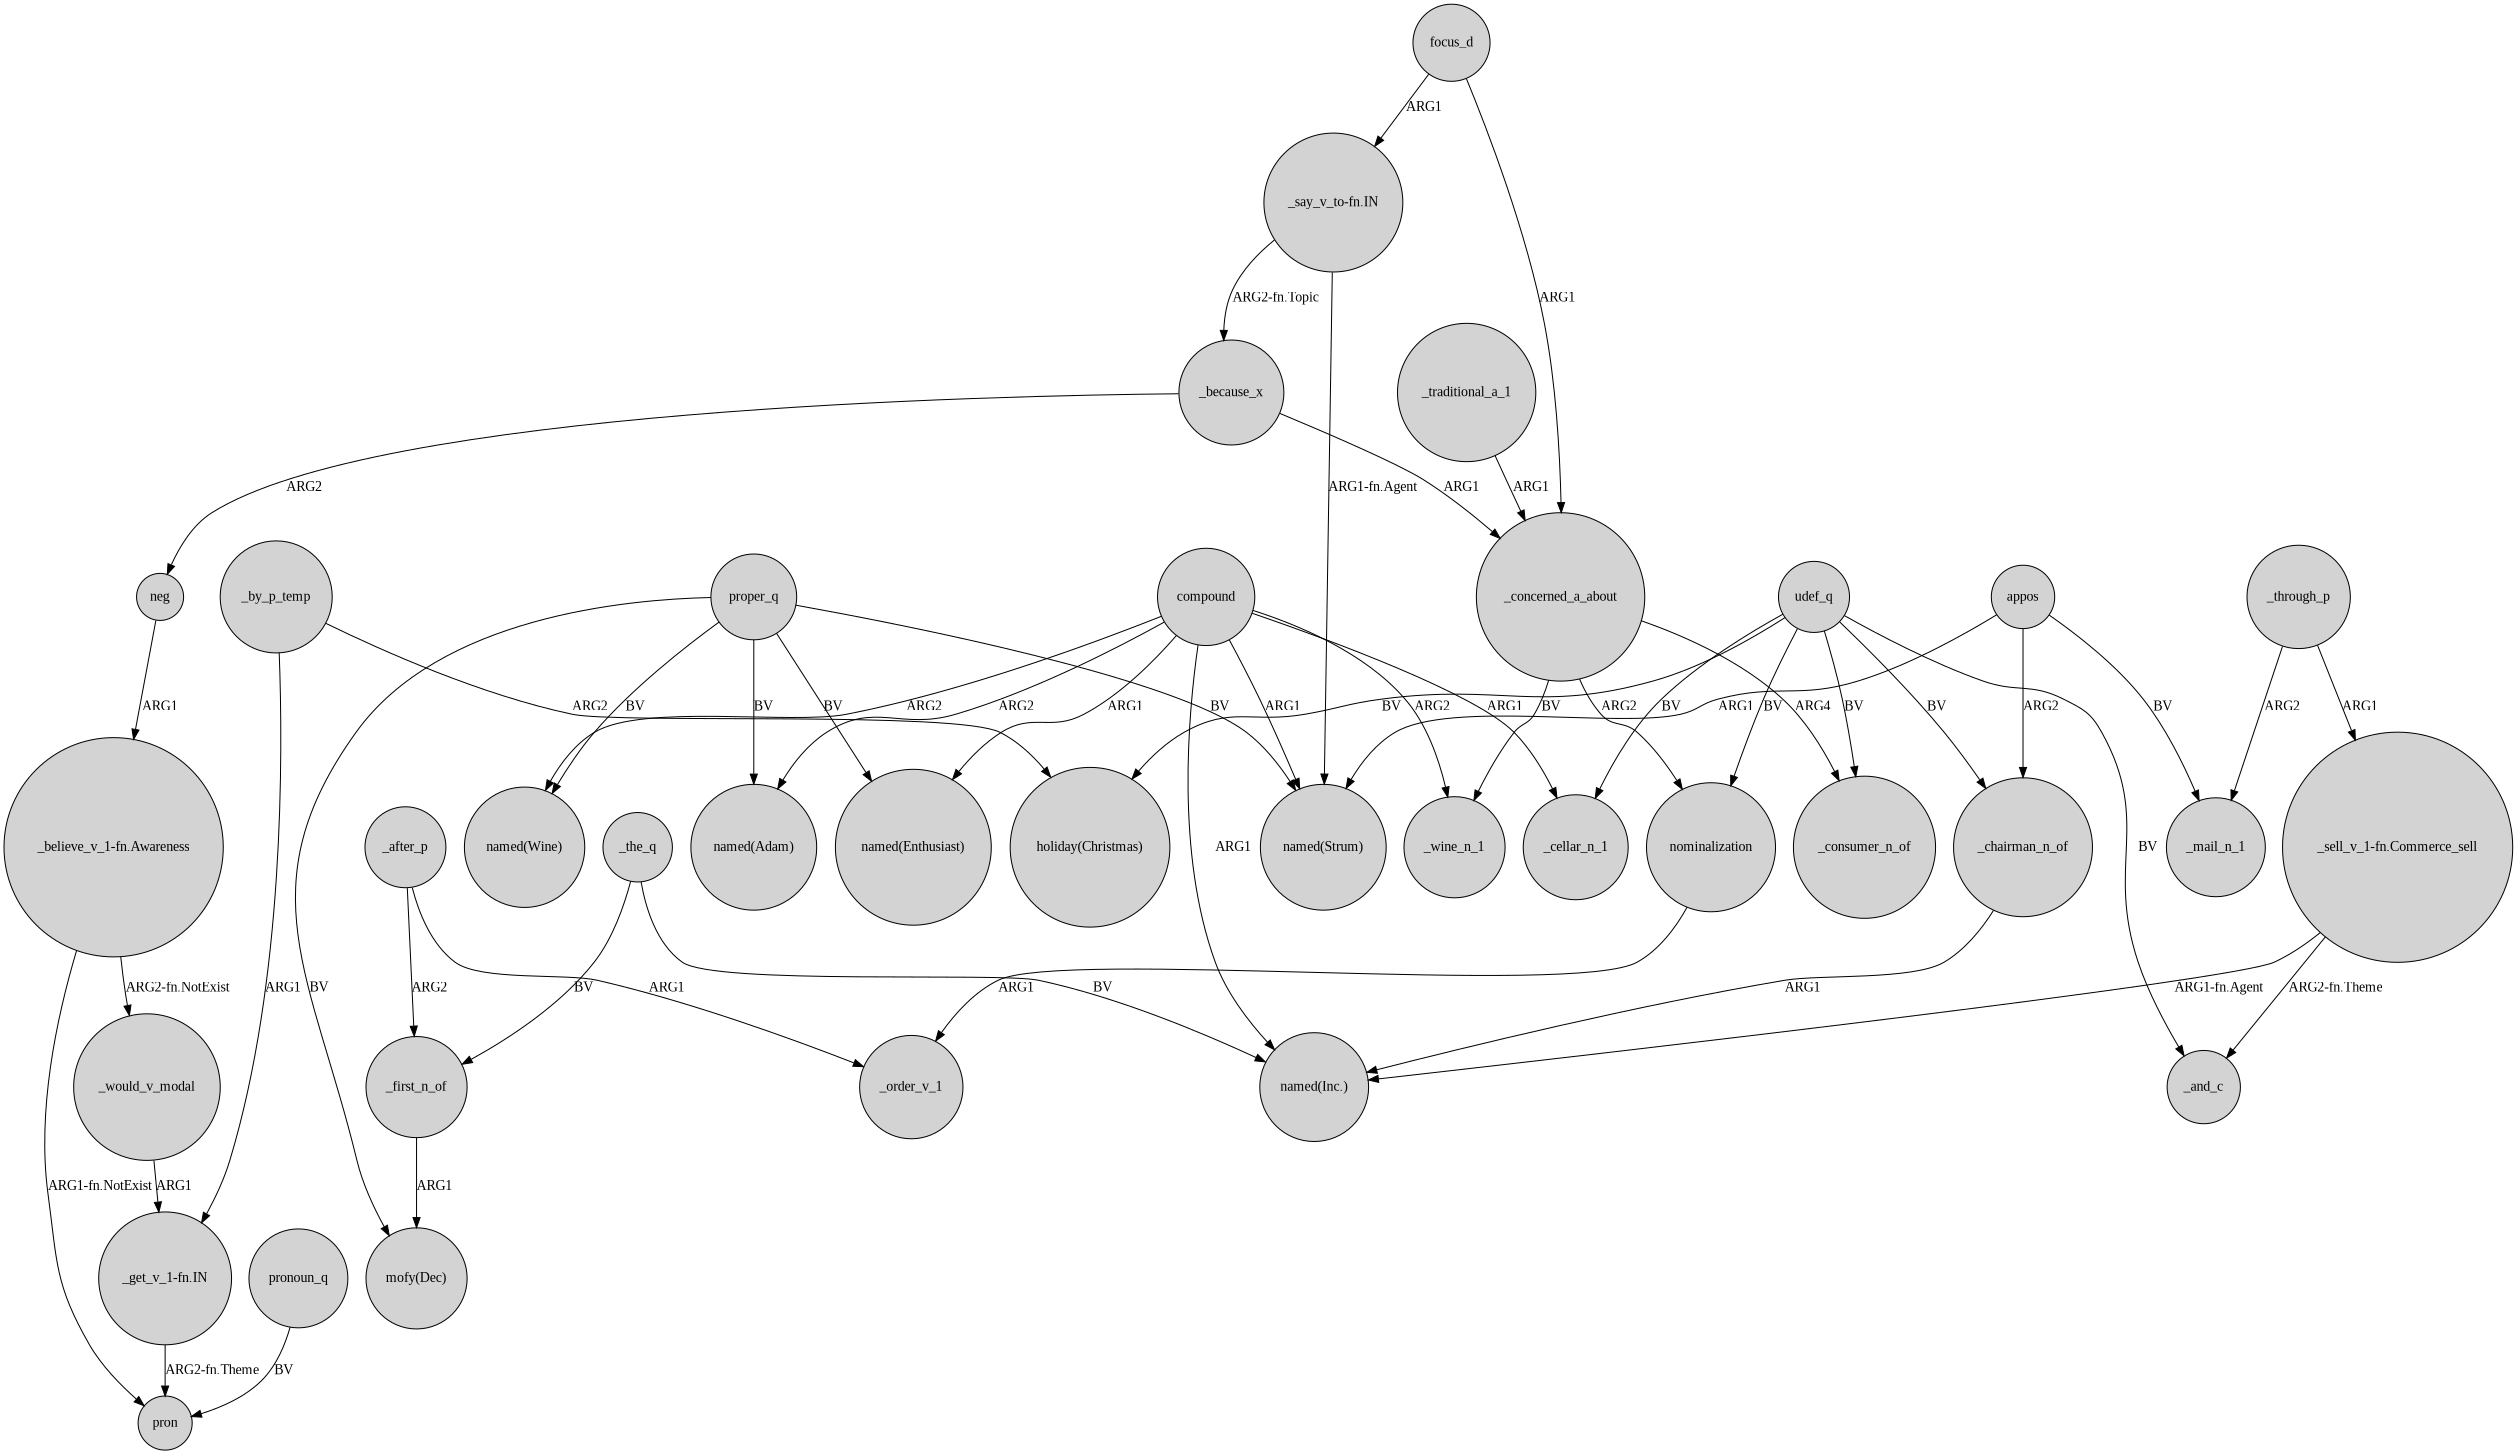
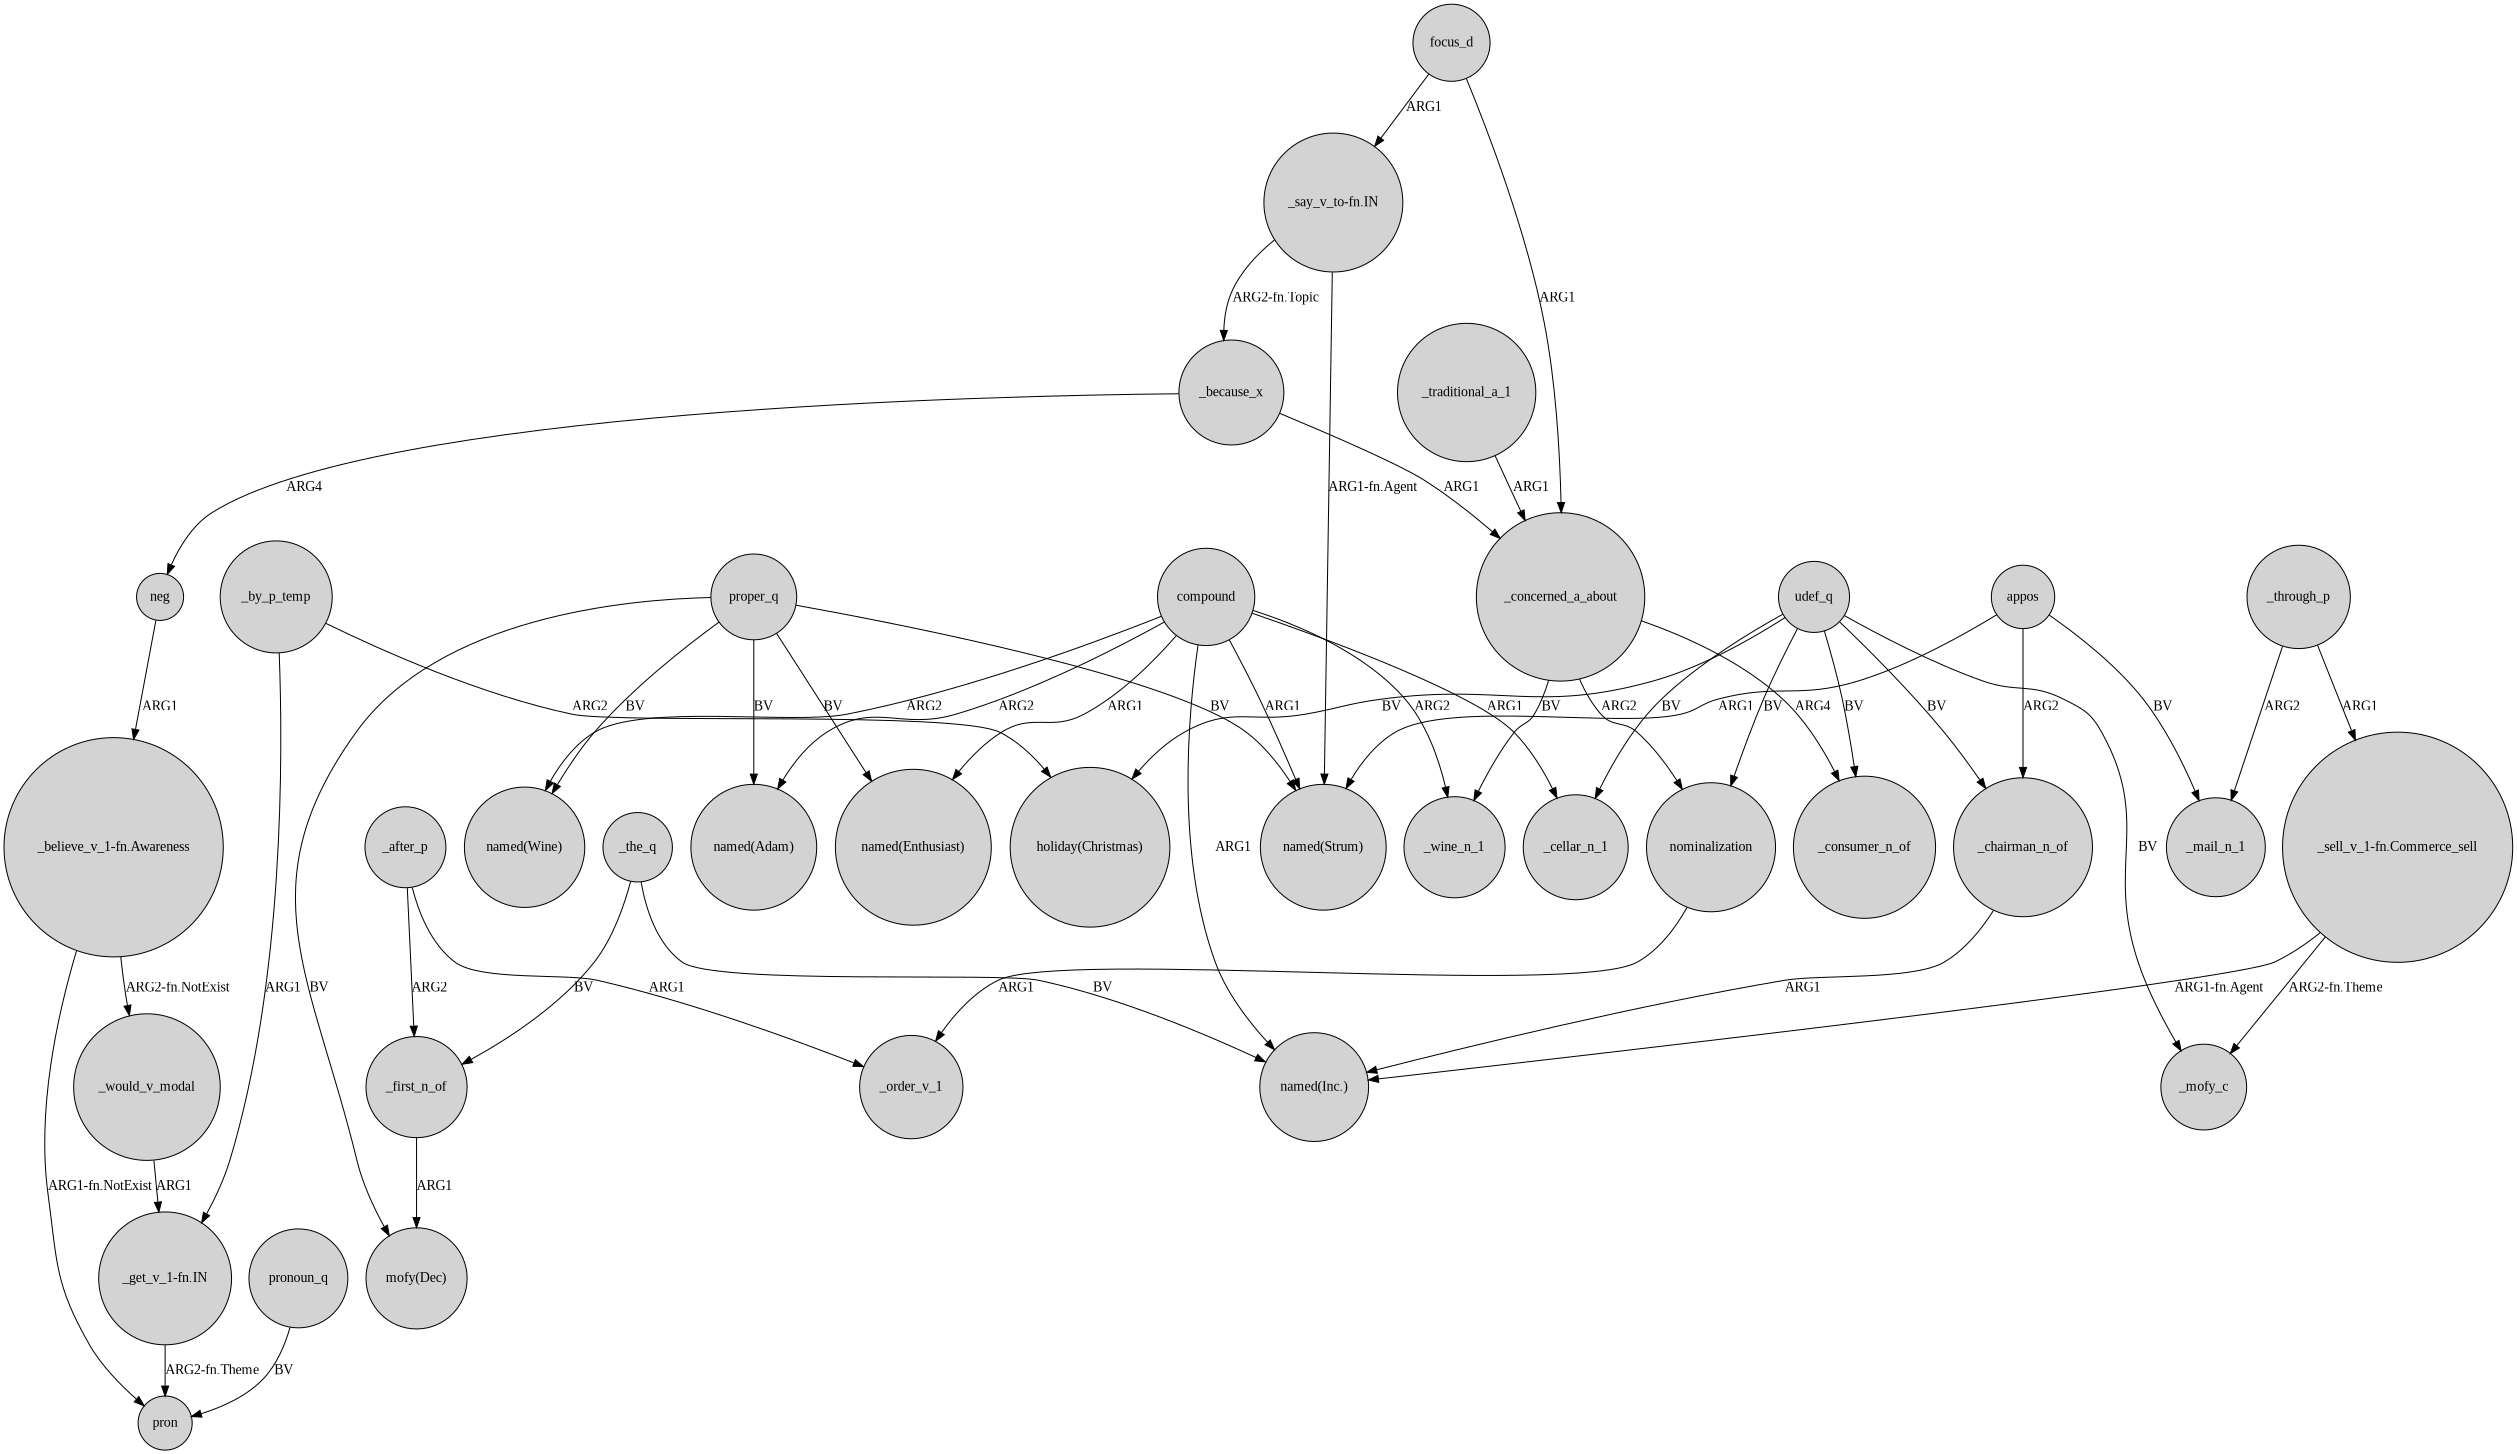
(304, 487) -> (304, 487)
(2204, 1087) -> (2204, 1087)
